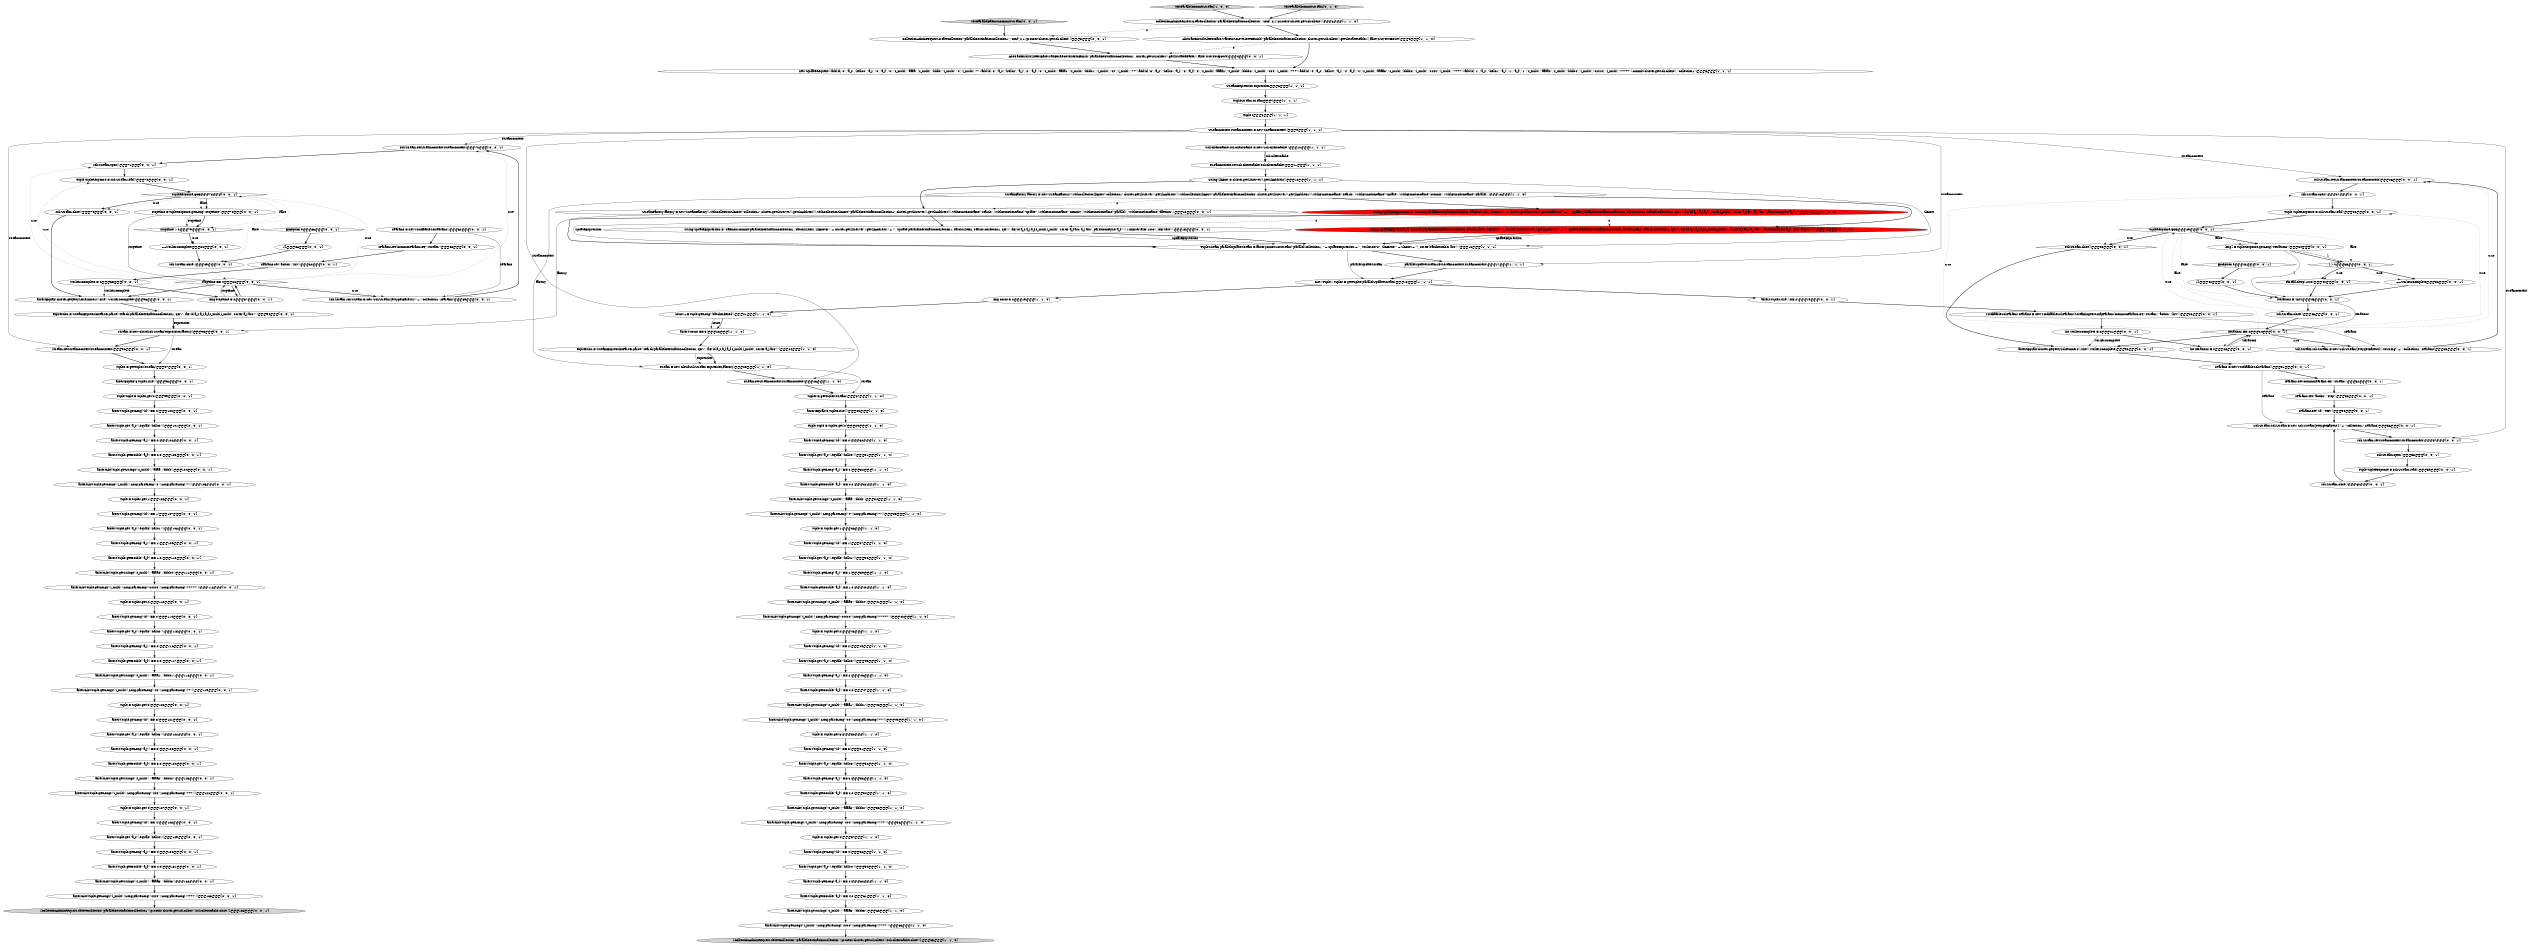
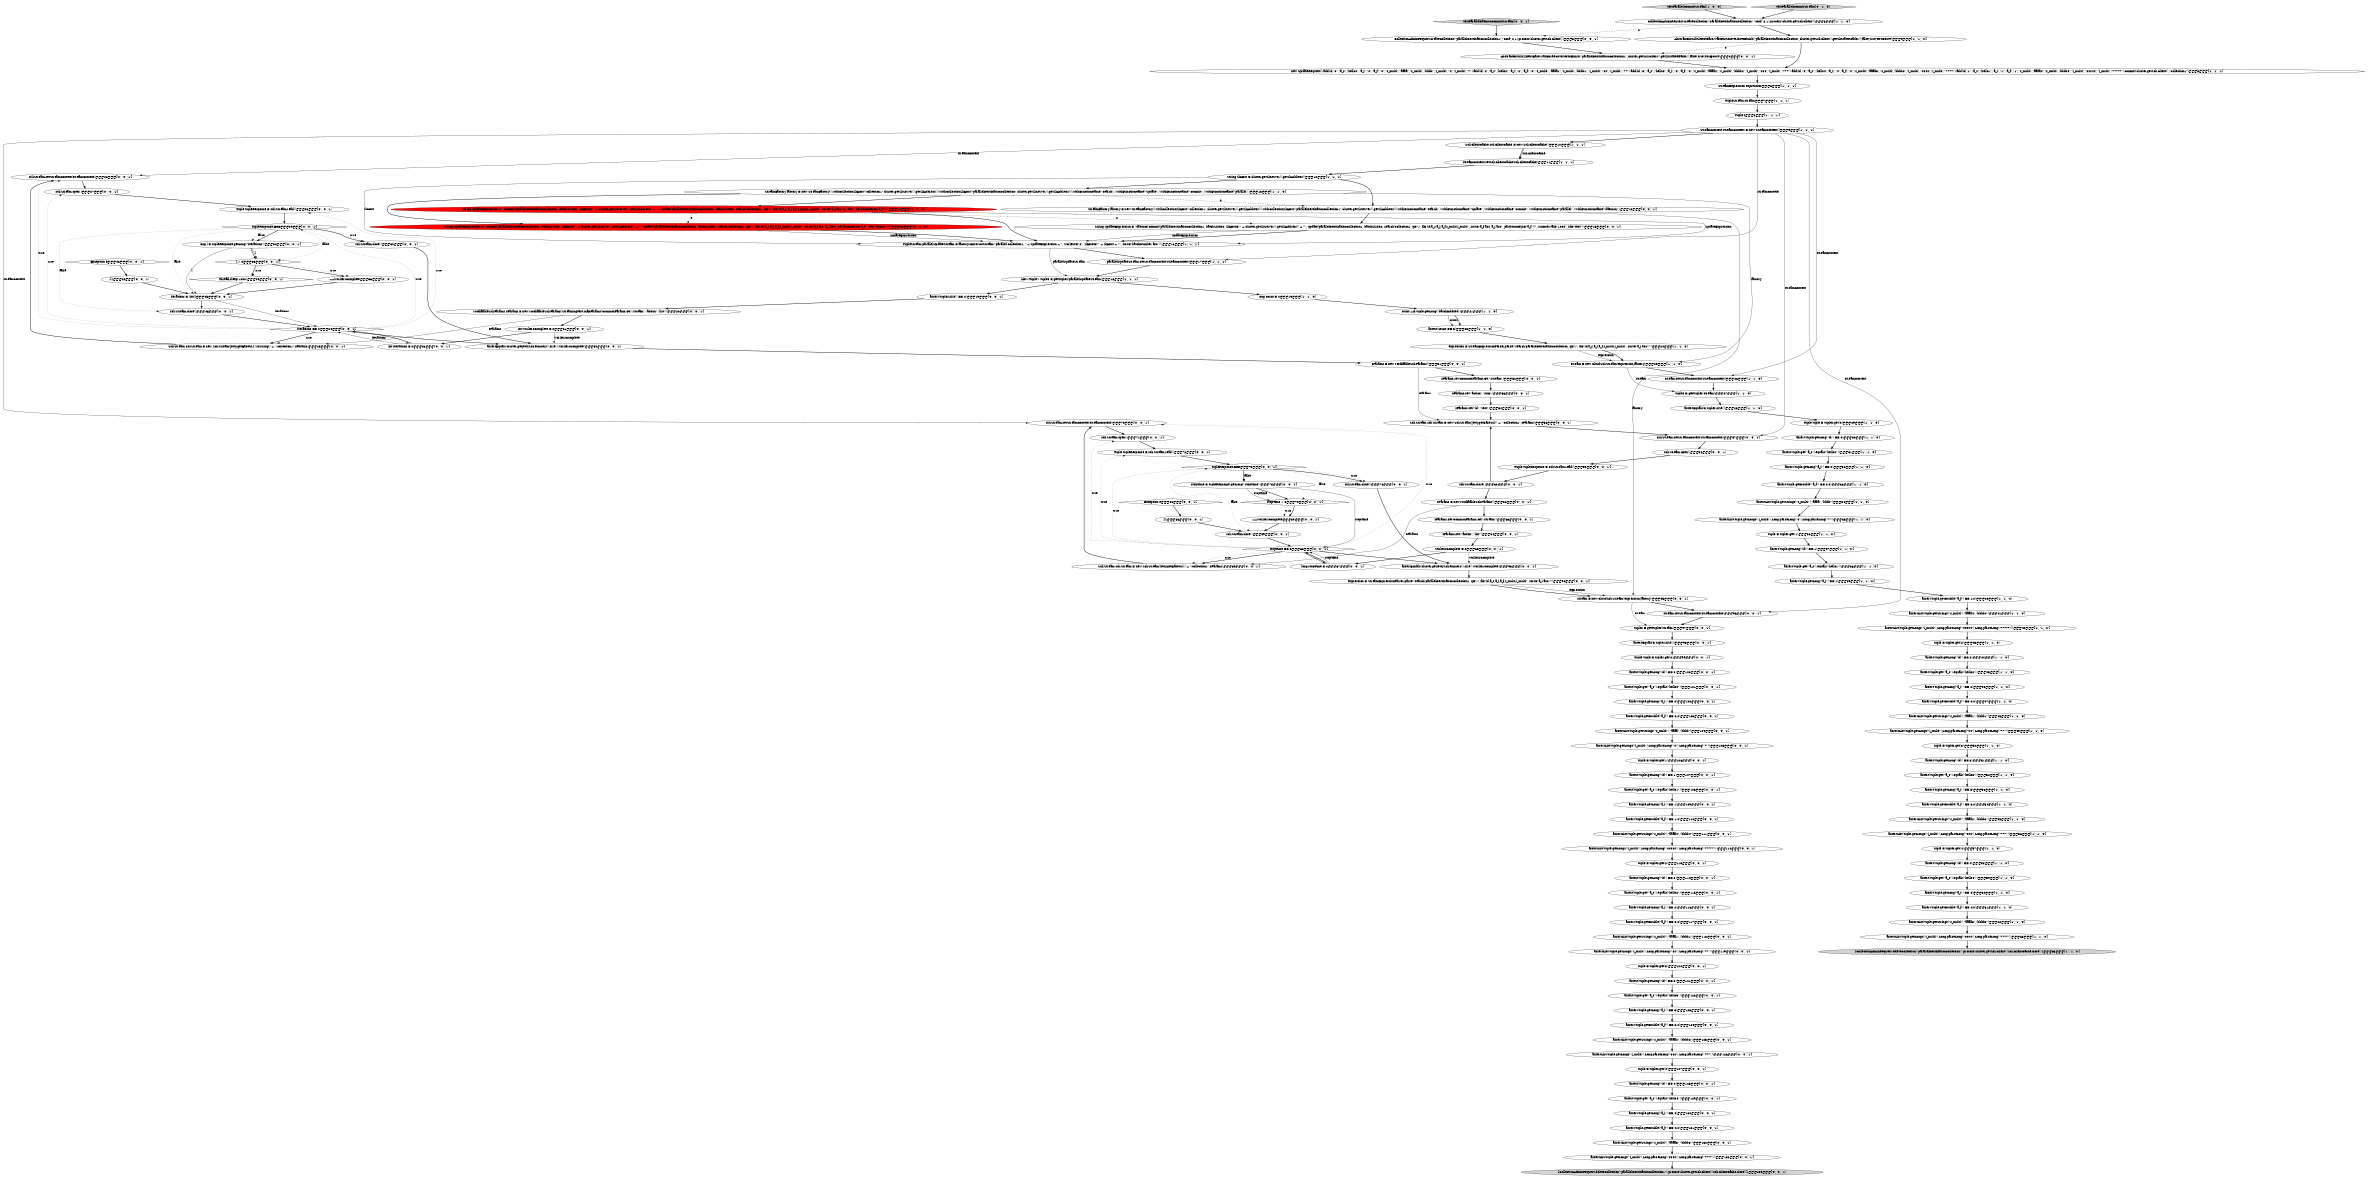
(2096, 247) -> (387, 244)
(216, 274) -> (1278, 542)
none -> (1488, 493)
